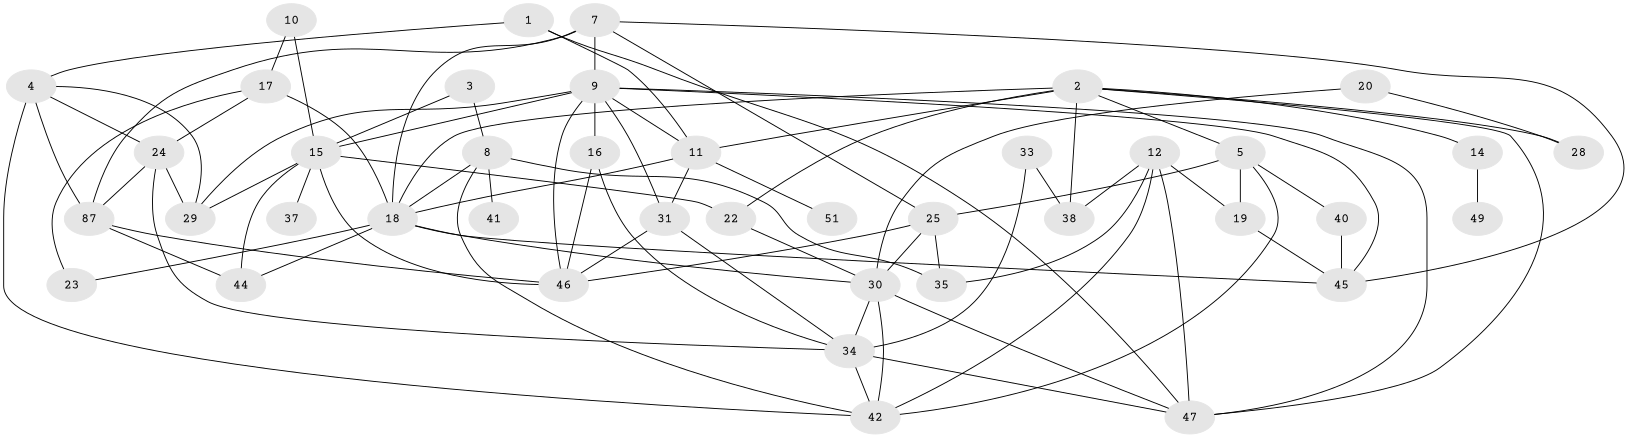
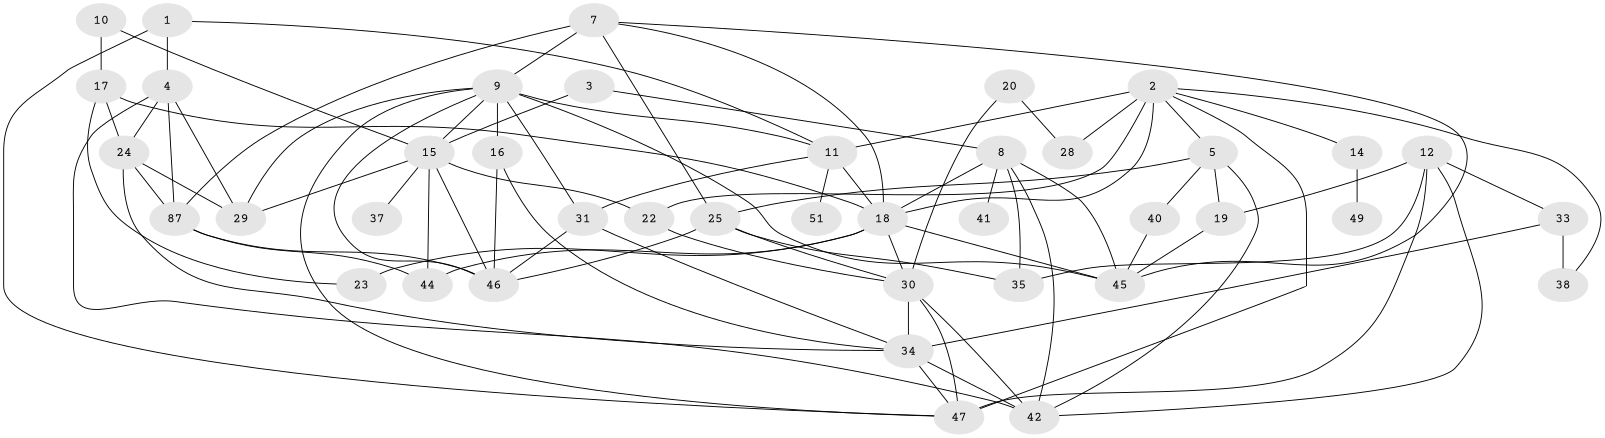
(1123, 178) -> (1495, 186)
none -> (1083, 203)
